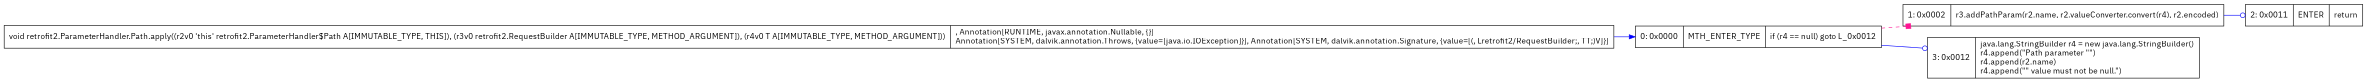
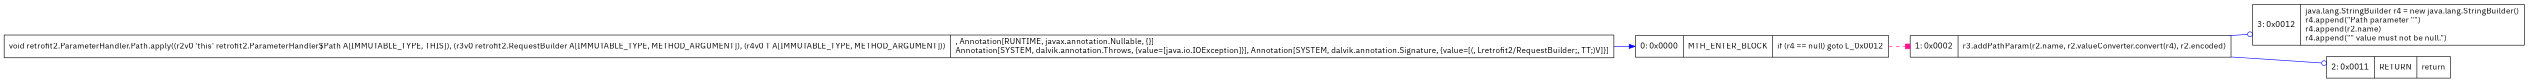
(2311, 15) -> (2396, 67)
(1724, 37) -> (1728, 46)
(1902, 47) -> (2239, 35)
